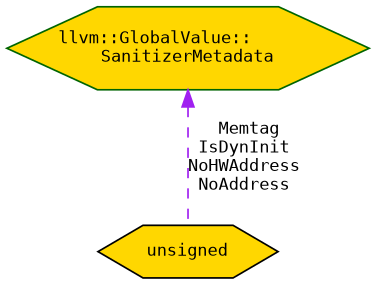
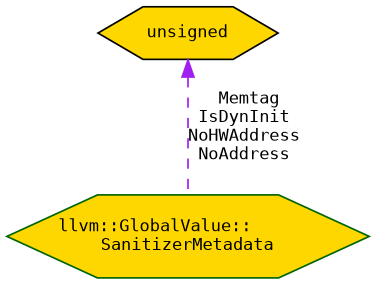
(188, 166) -> (188, 136)
